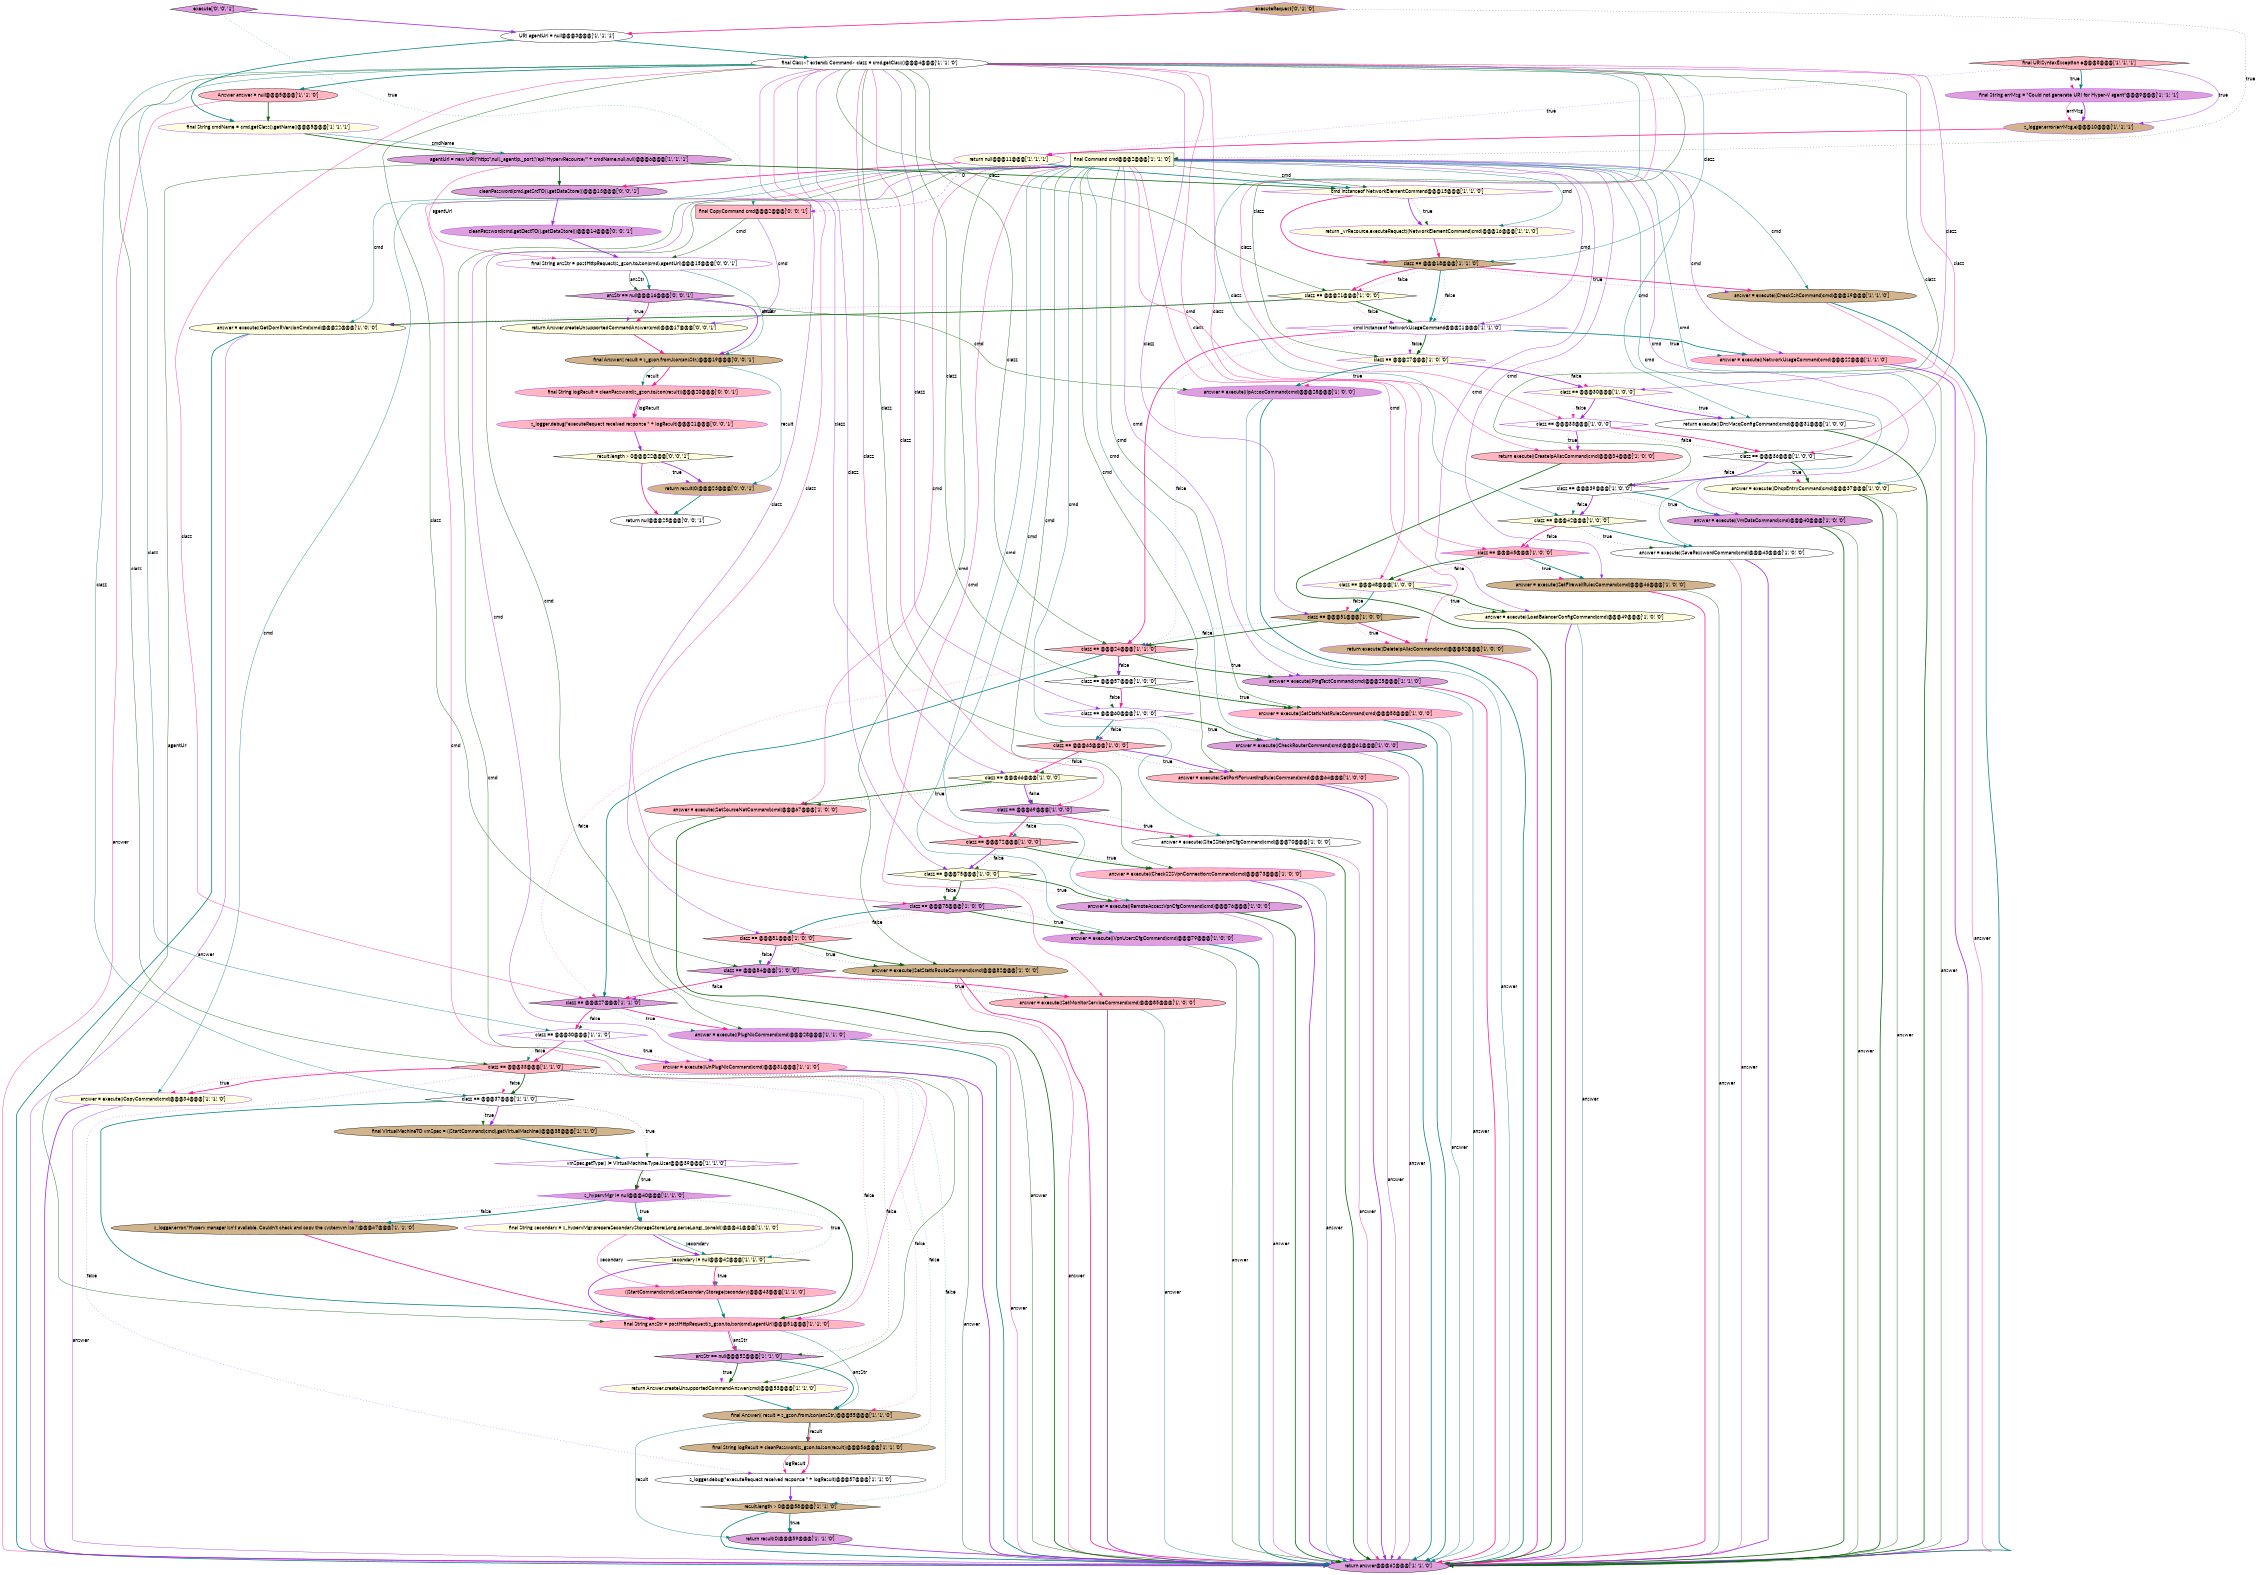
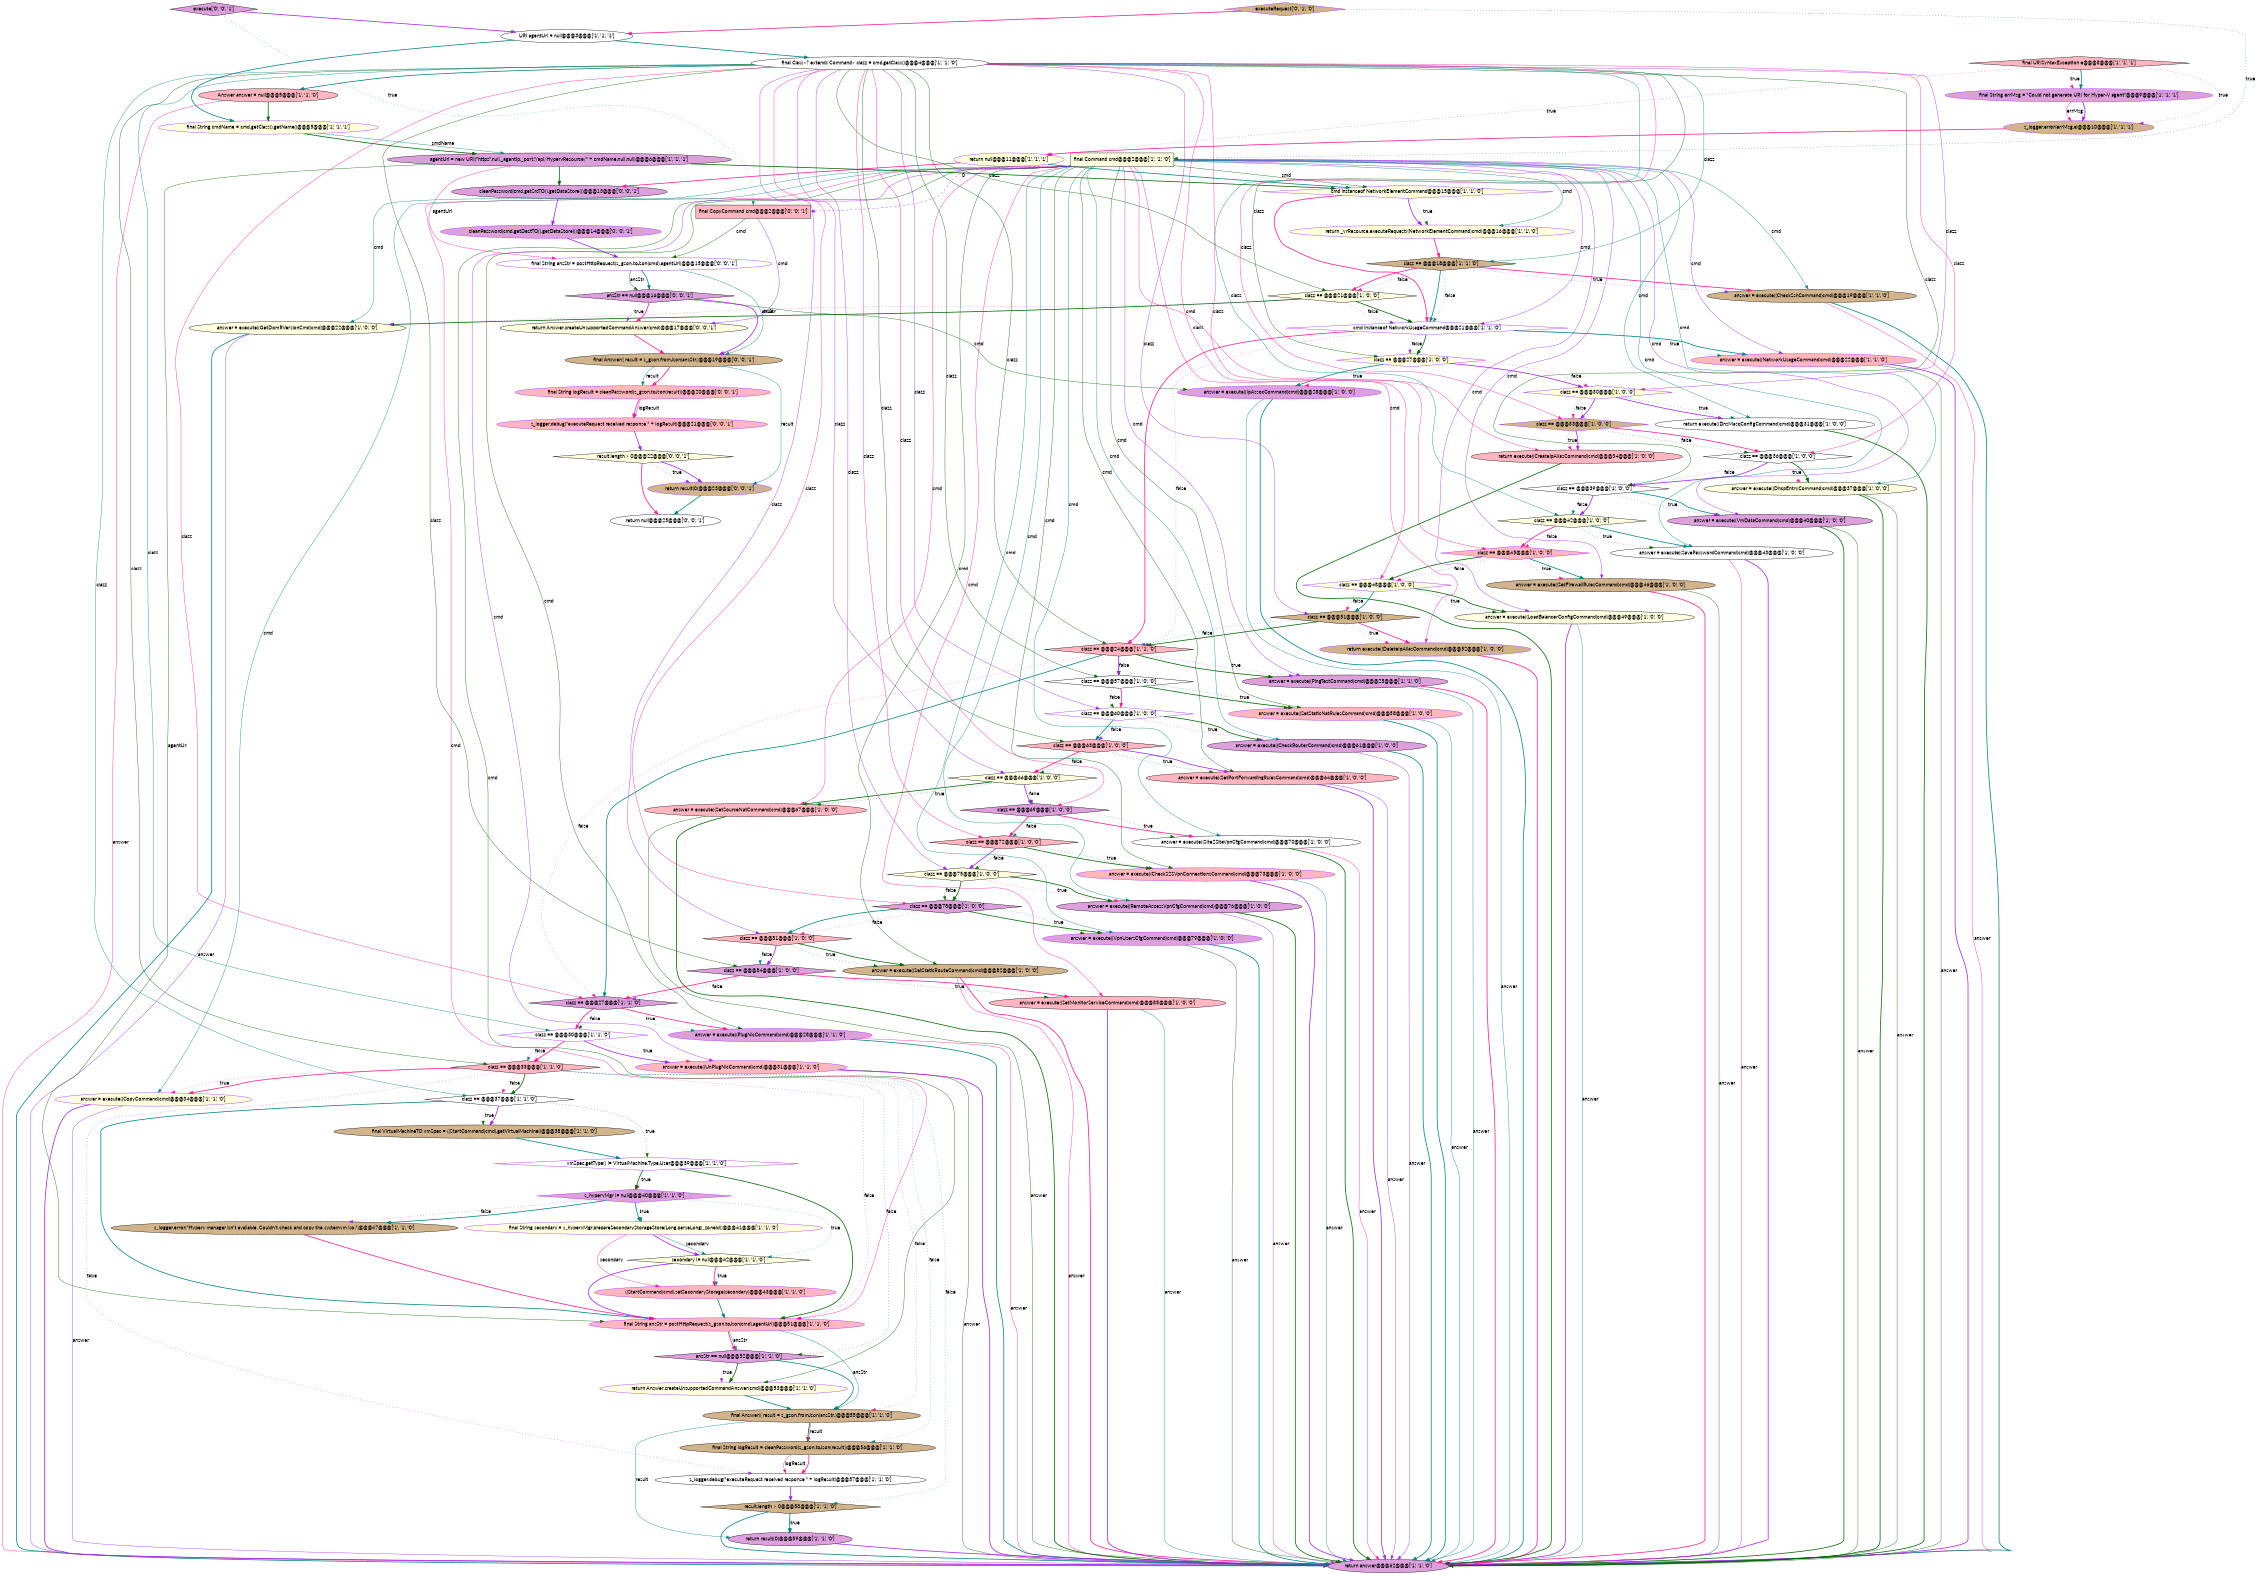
(2217, 91) -> (2217, 91)
(1289, 240) -> (1316, 260)
(1574, 424) -> (1574, 424)
